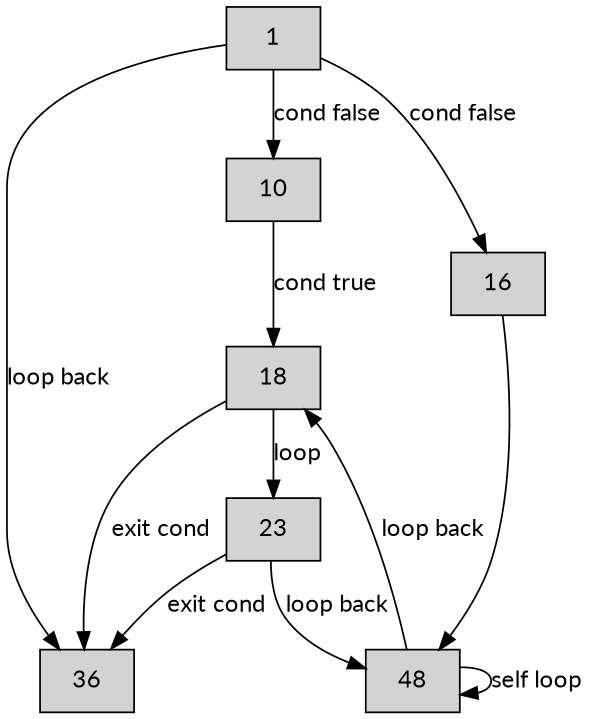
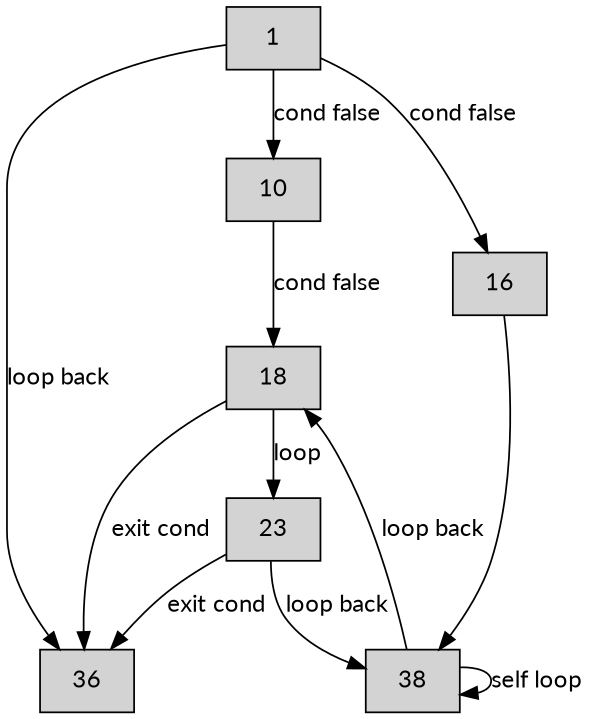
(326, 284) -> (327, 284)
(413, 681) -> (413, 681)
